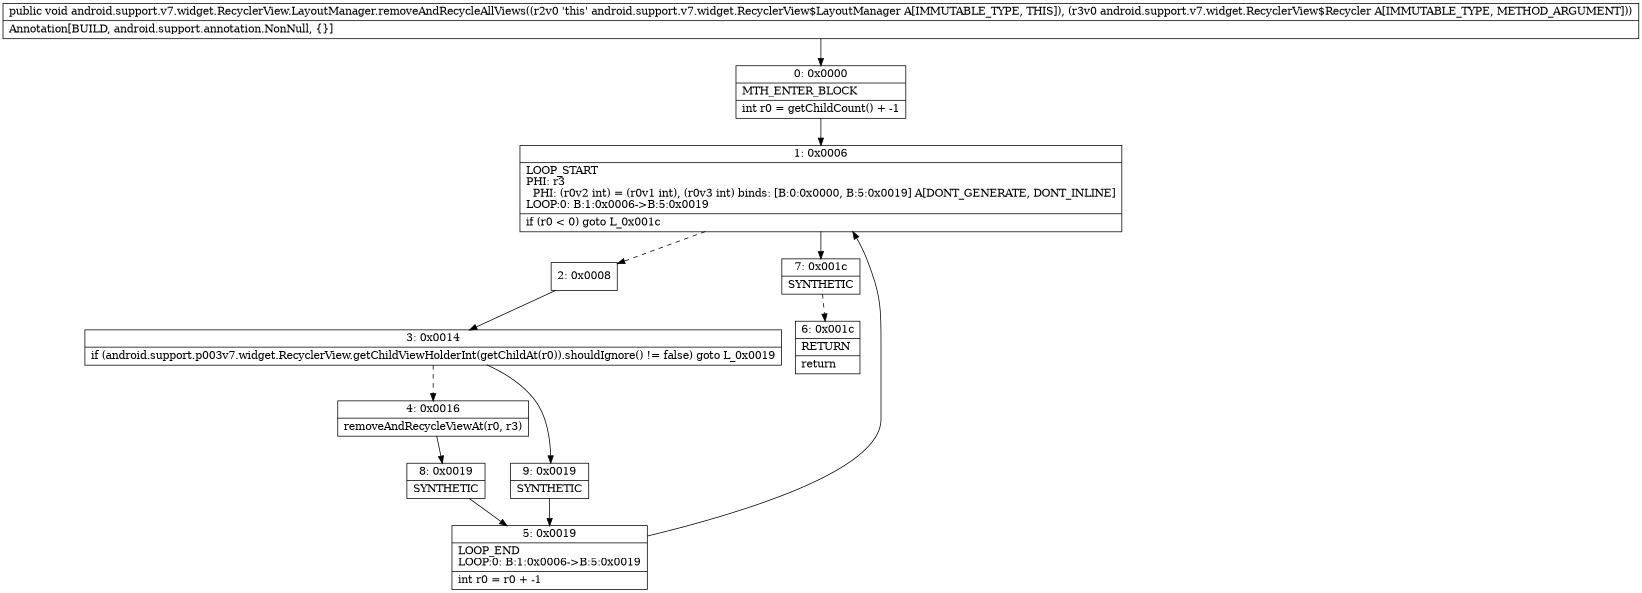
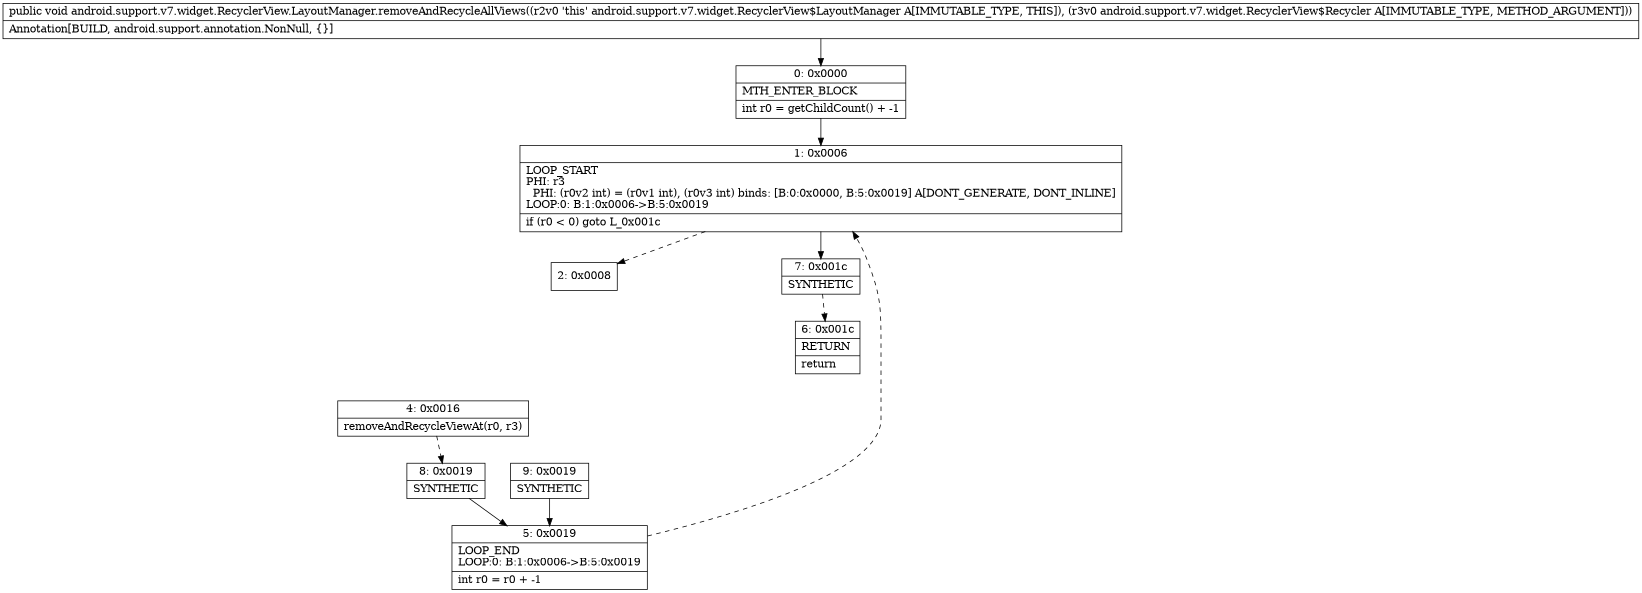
(433, 348) -> none
(439, 446) -> (439, 446)
(859, 455) -> (859, 455)
